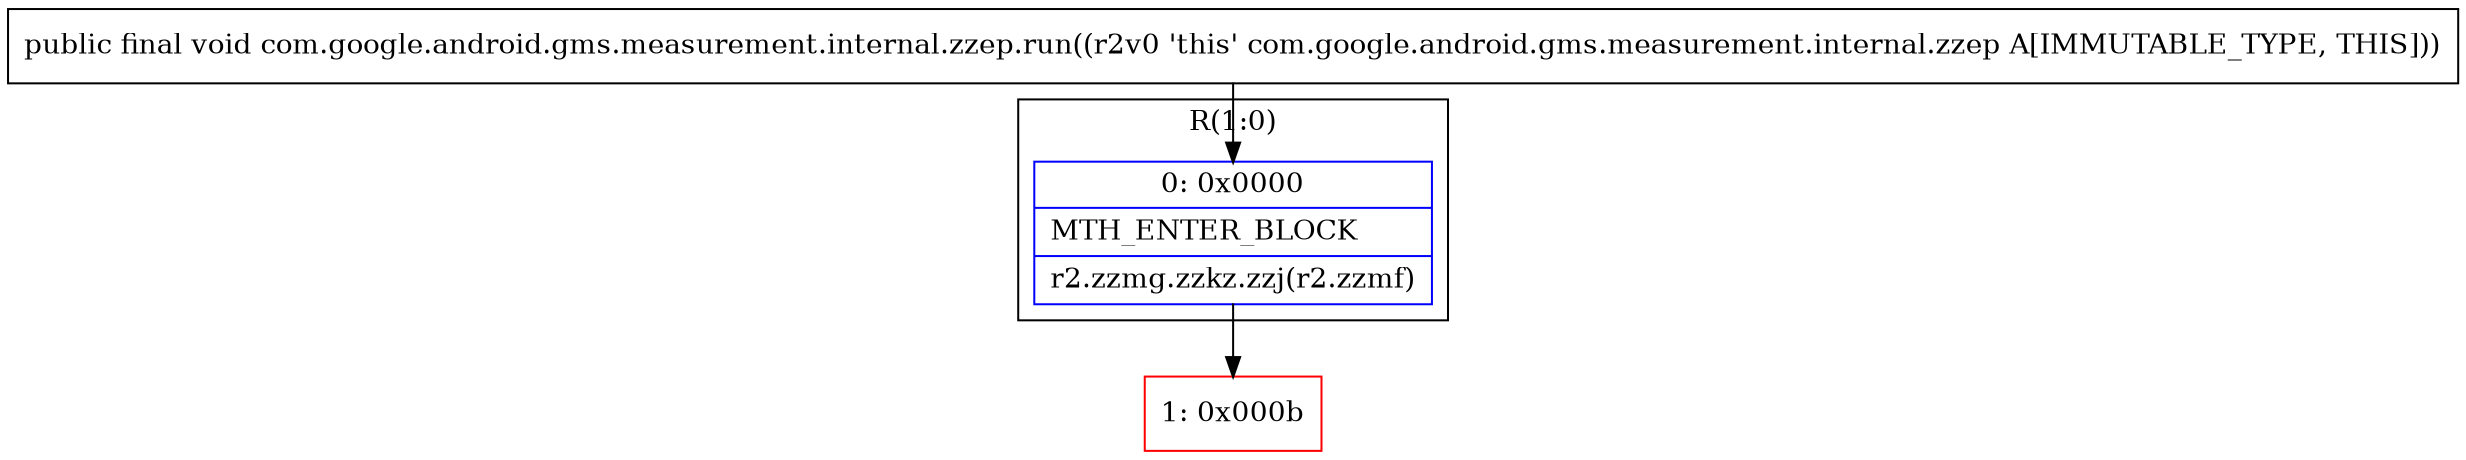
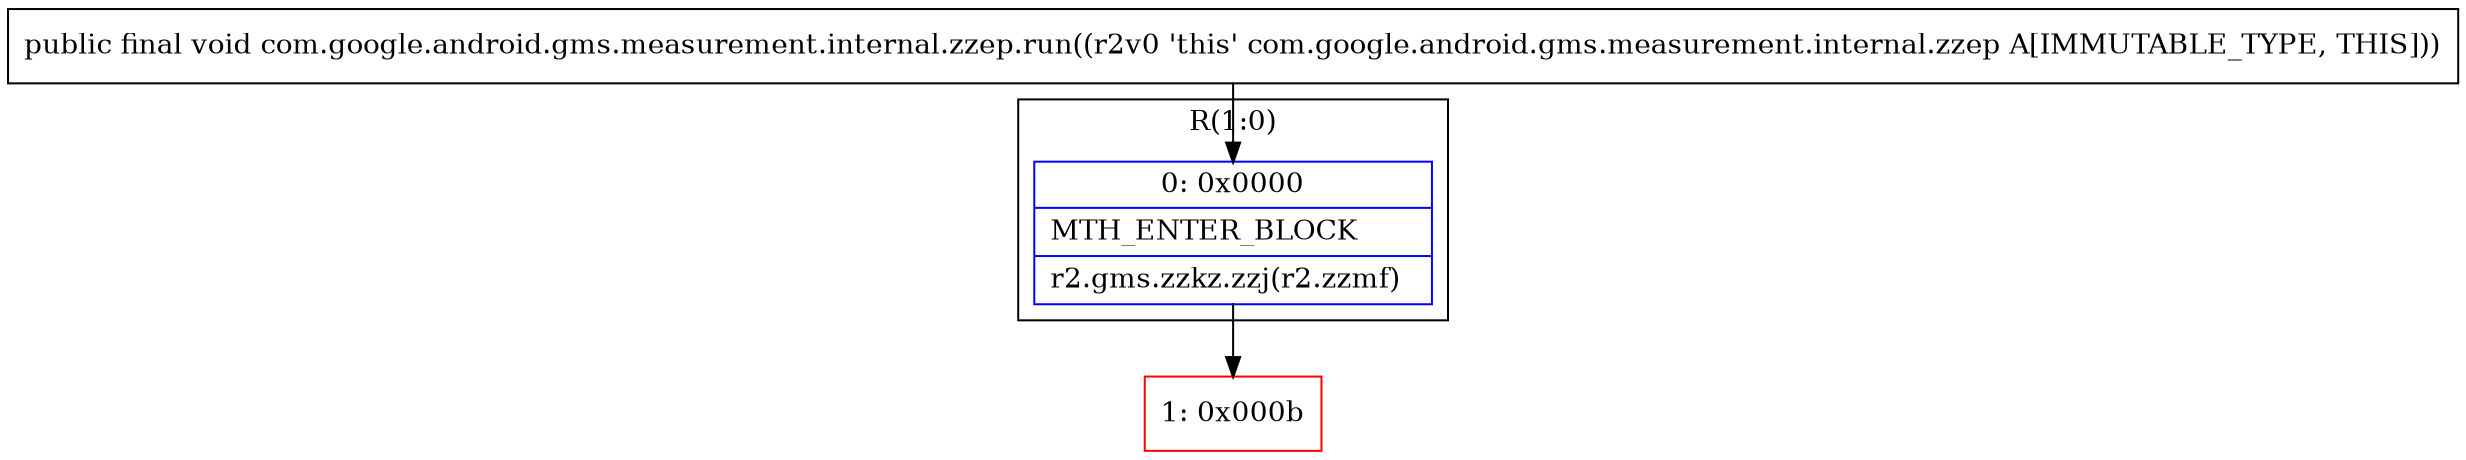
(1233, 279) -> (1226, 279)
